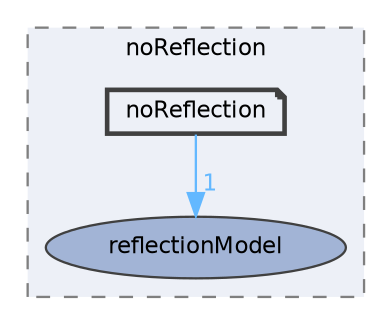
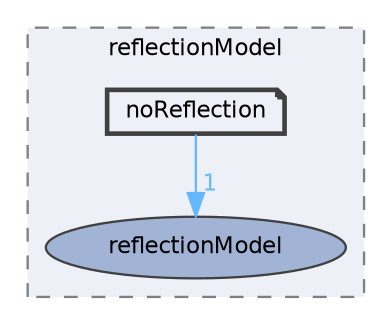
(196, 50) -> (196, 50)
